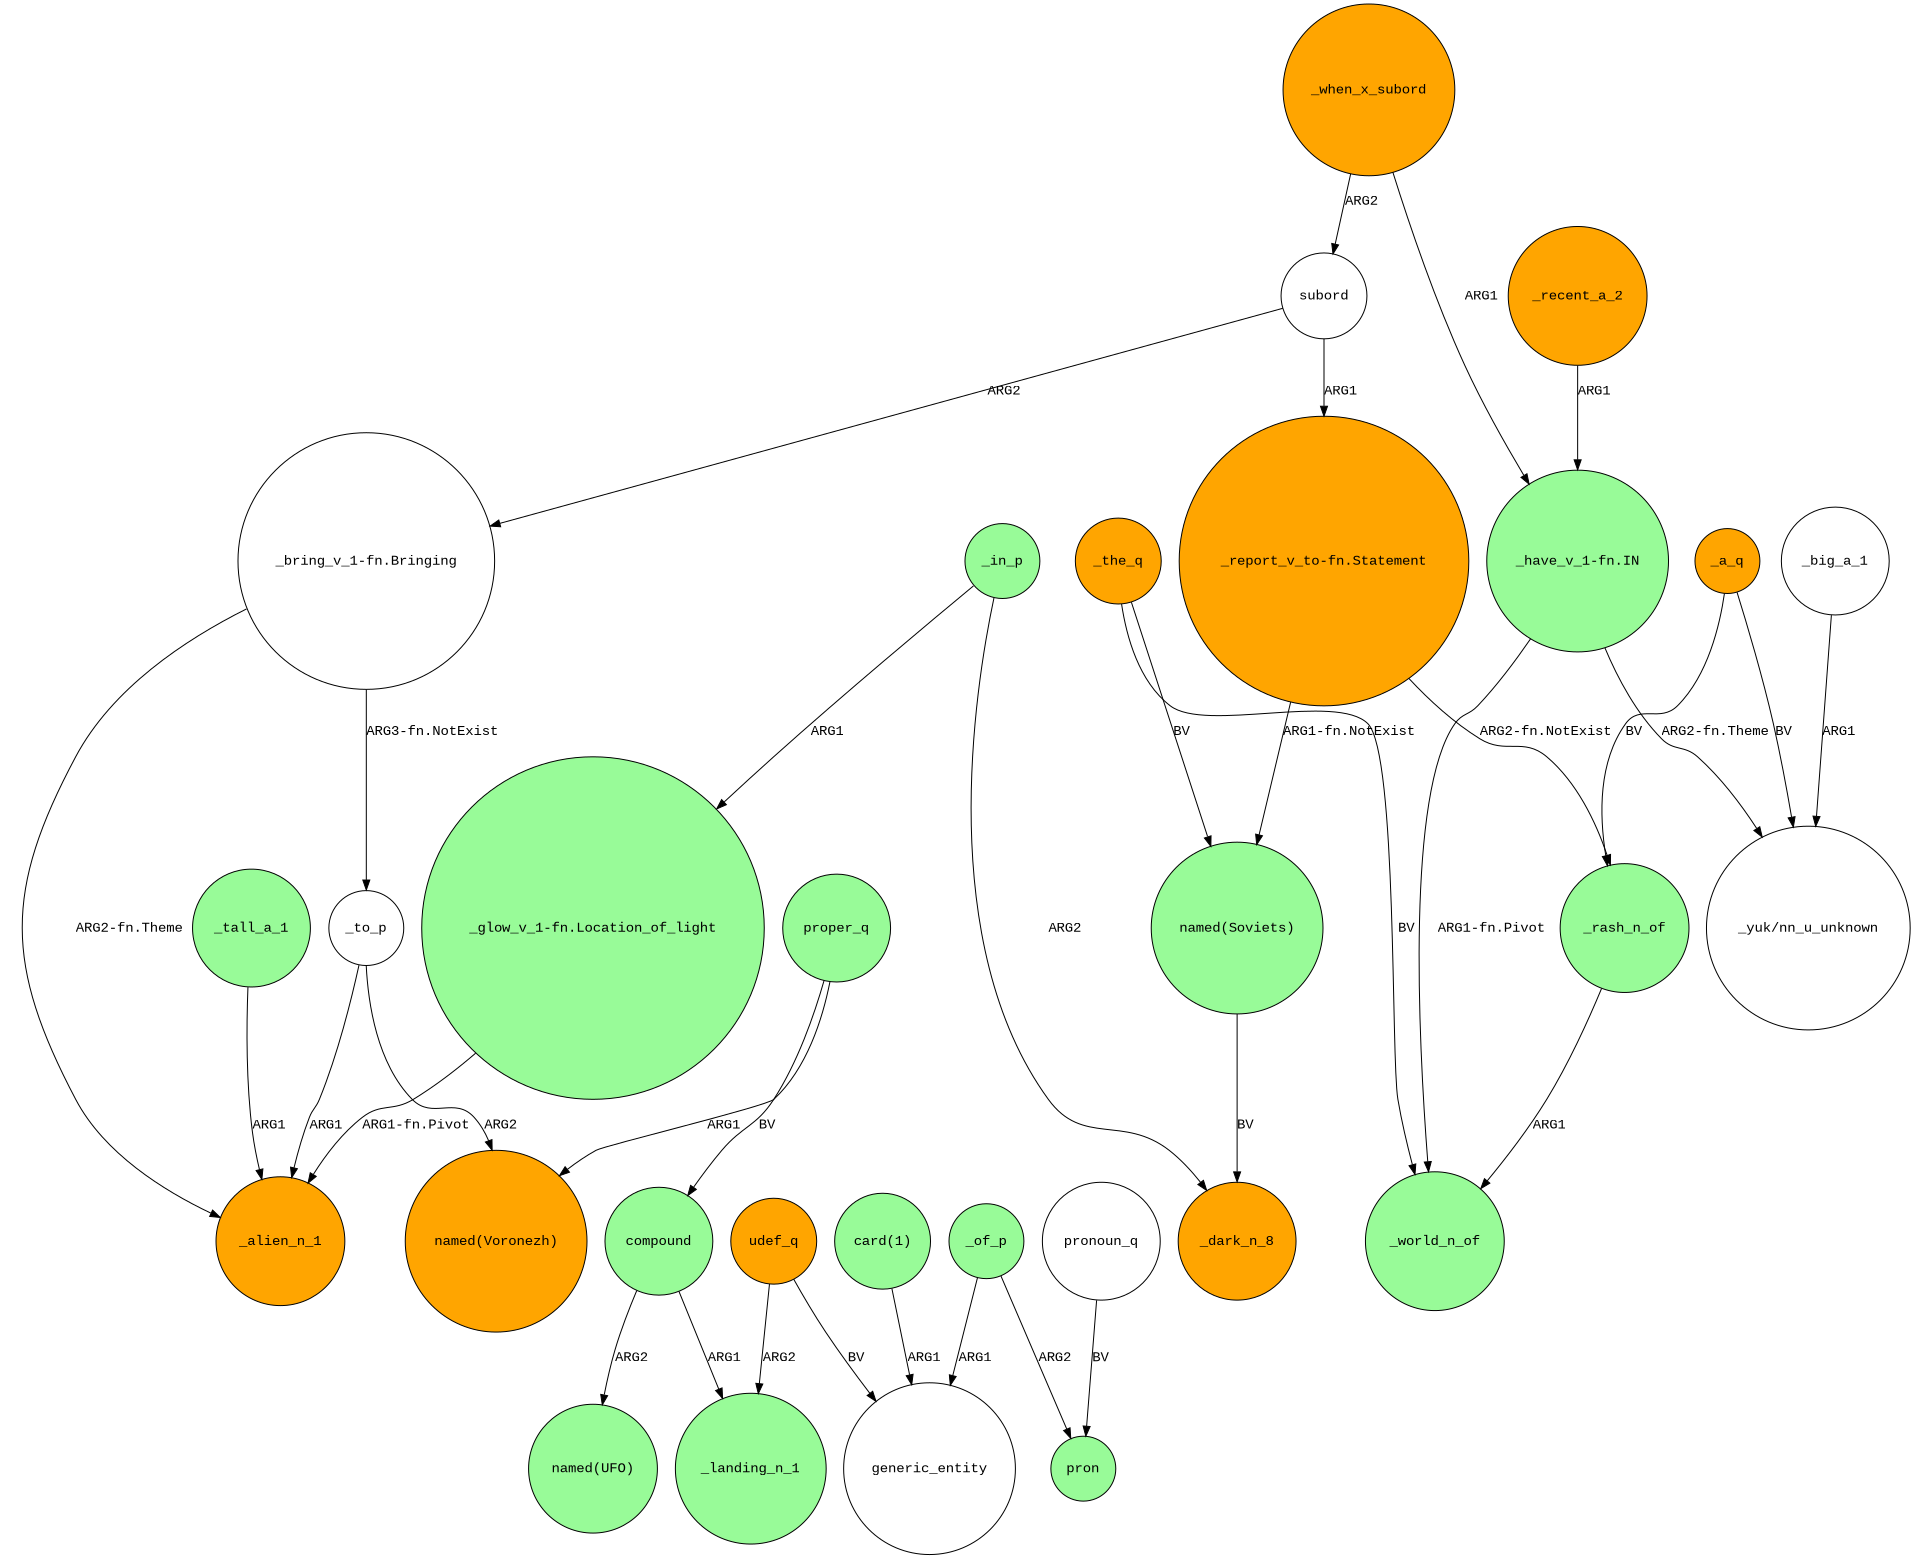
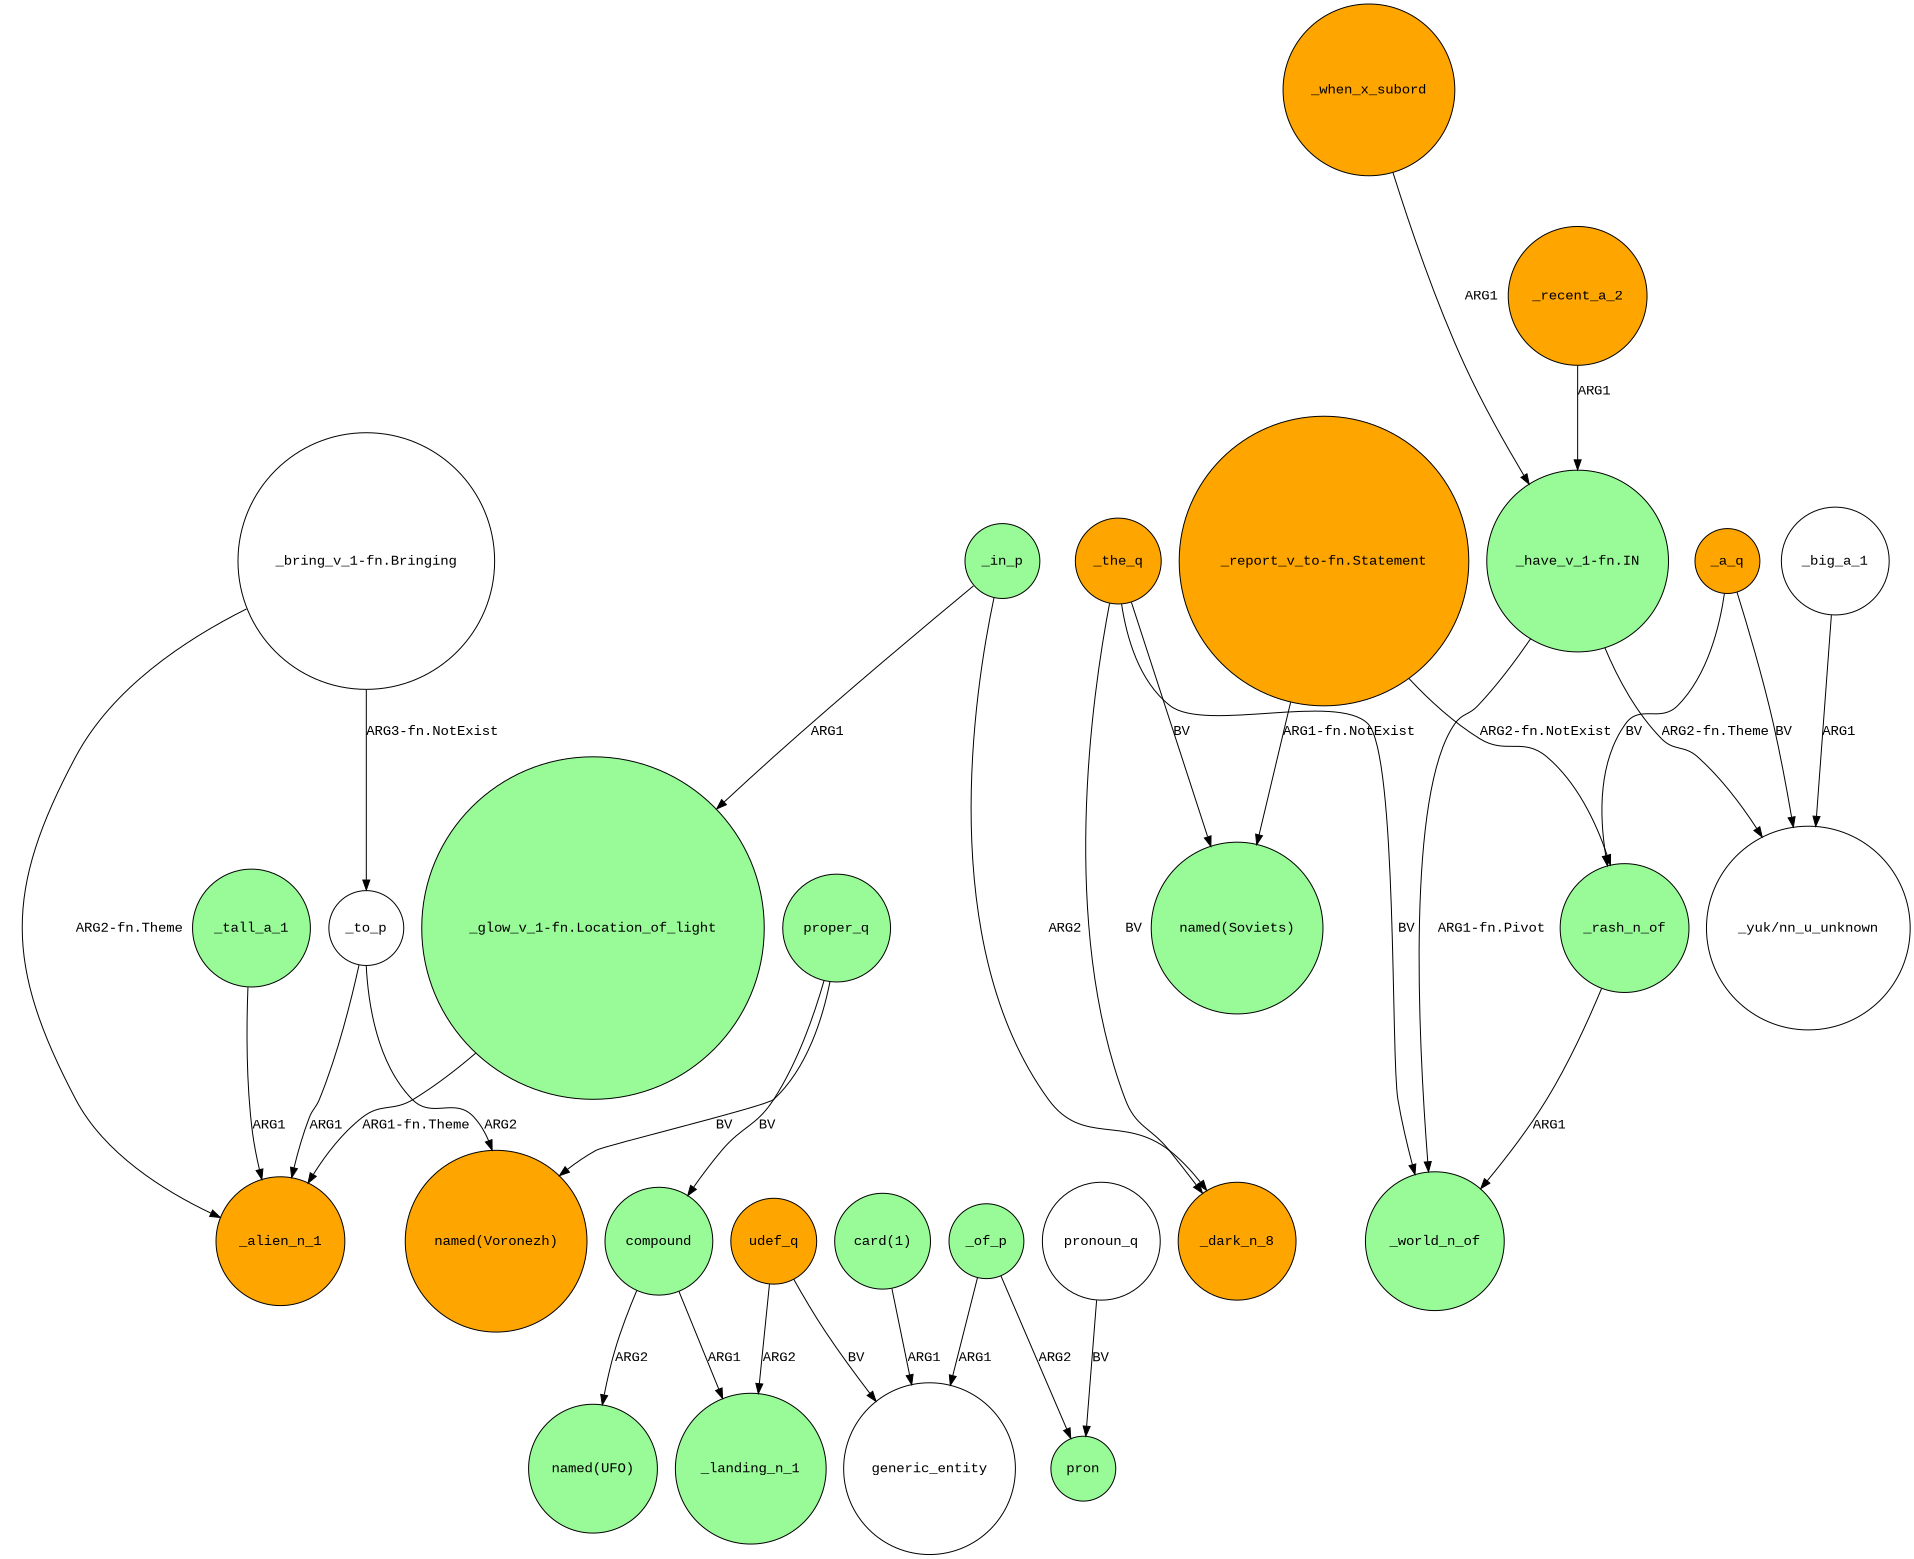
(1324, 296) -> none
(1237, 1093) -> (1088, 909)
(416, 1125) -> (416, 1125)
(724, 1125) -> (724, 1125)
